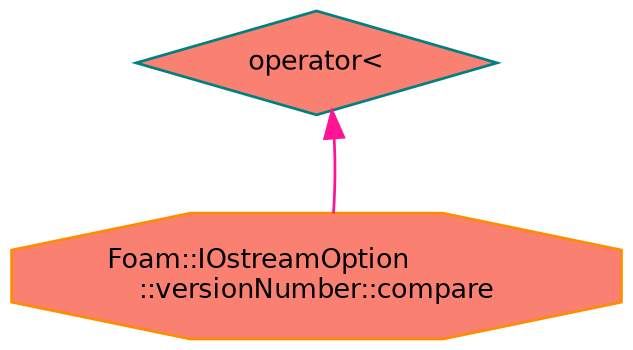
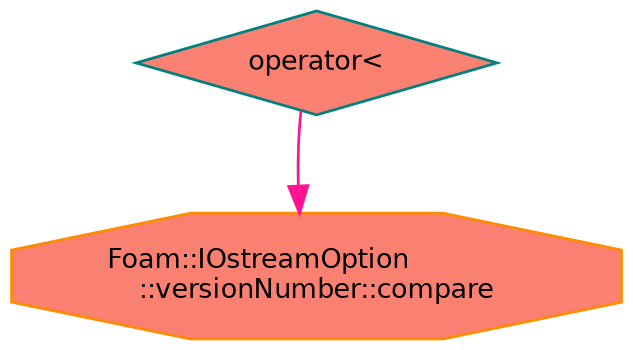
(335, 176) -> (298, 148)
